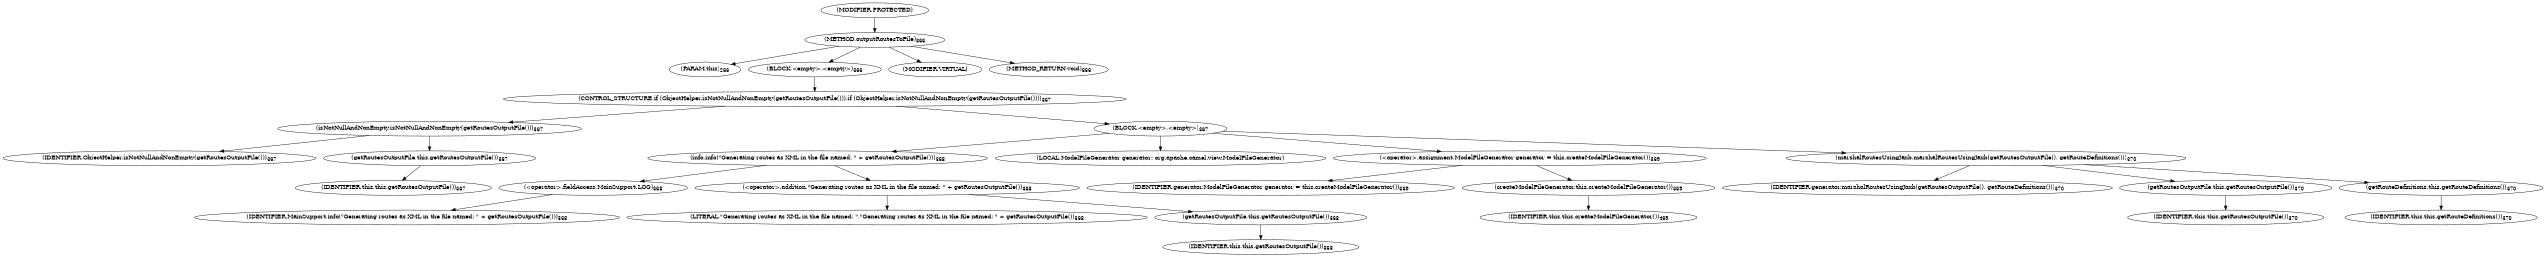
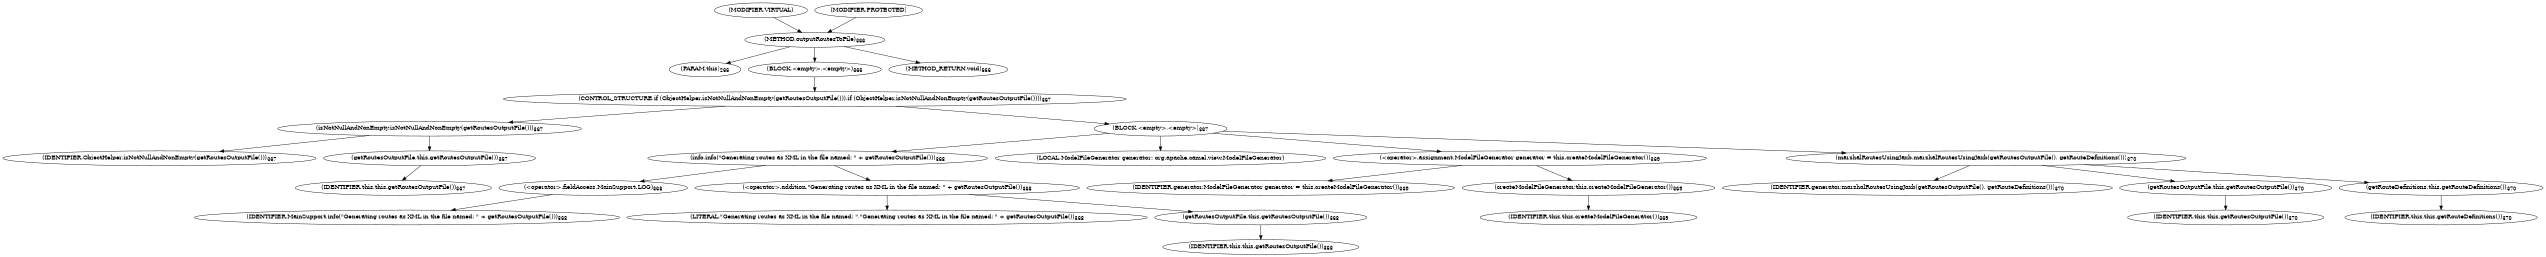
(903, 54) -> (786, 24)
(1664, 217) -> (1664, 217)
